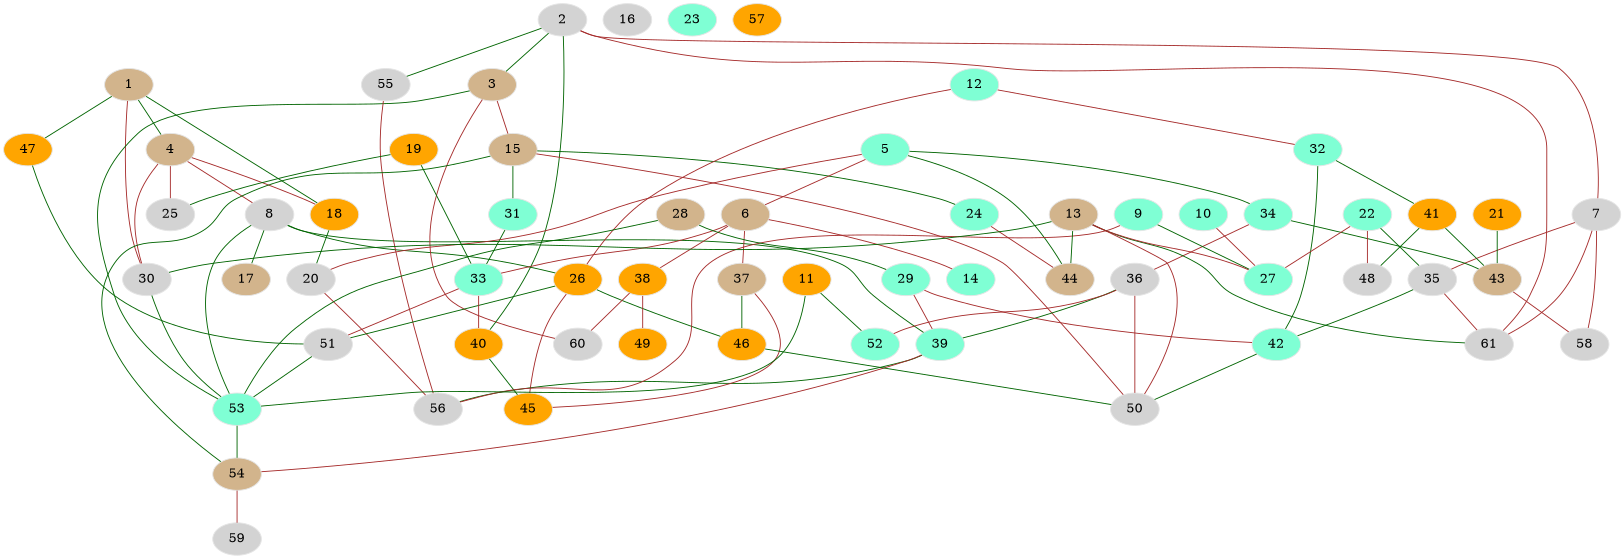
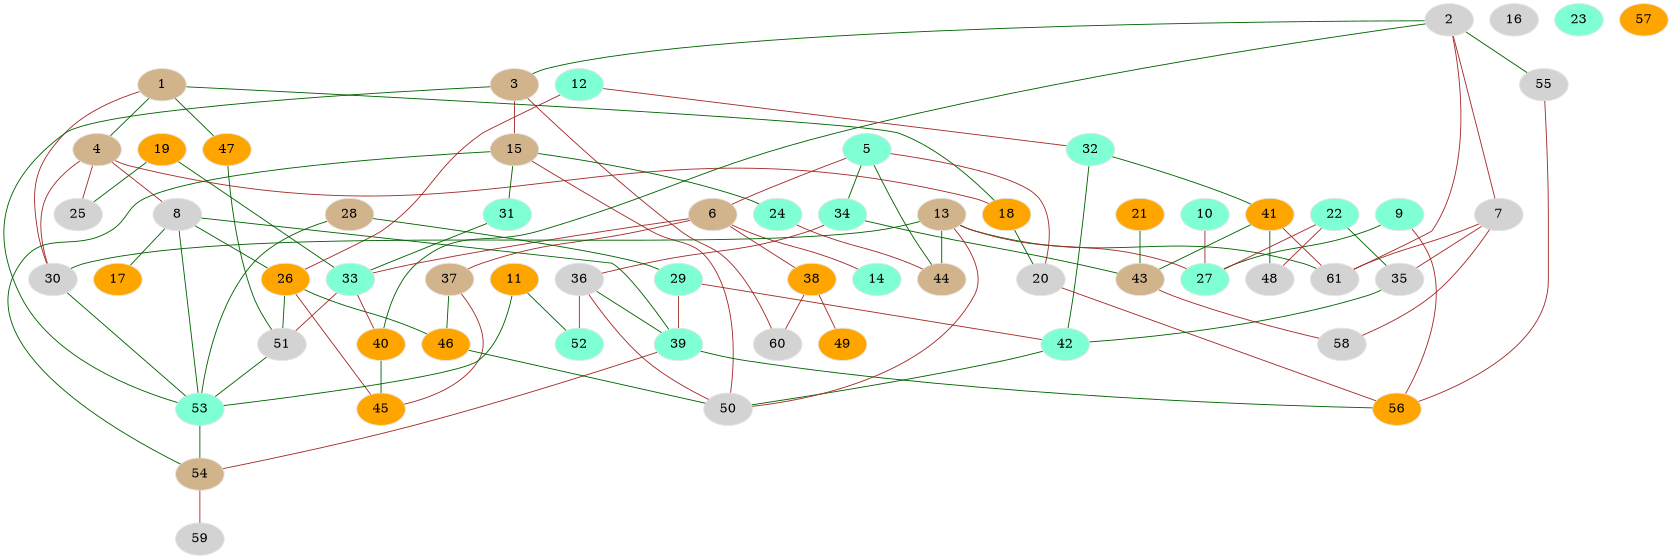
(246, 279) -> (118, 279)
(1461, 312) -> (1297, 242)
(438, 409) -> (1397, 409)
